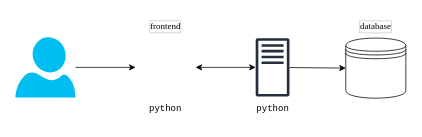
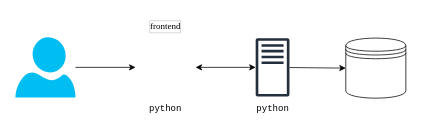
(375, 27) -> none
